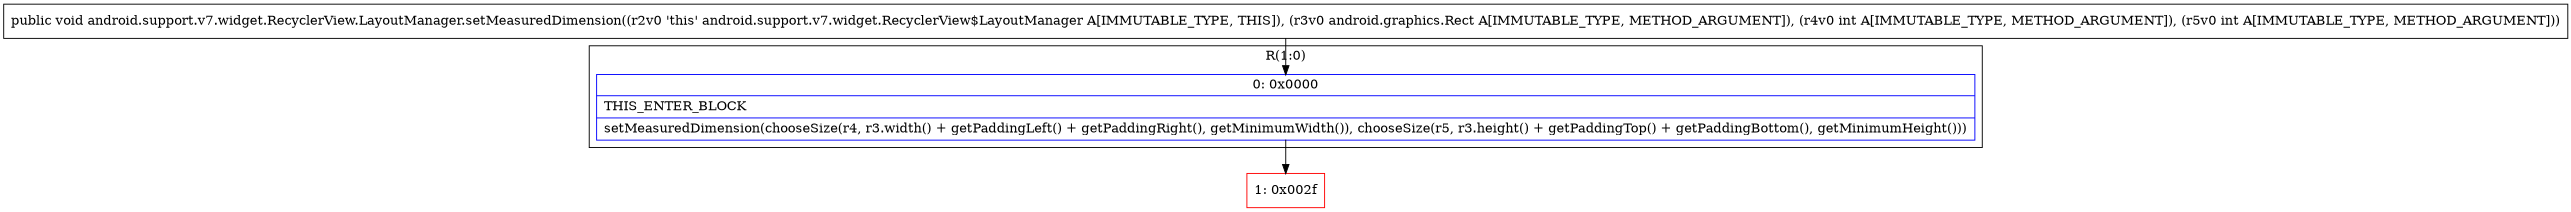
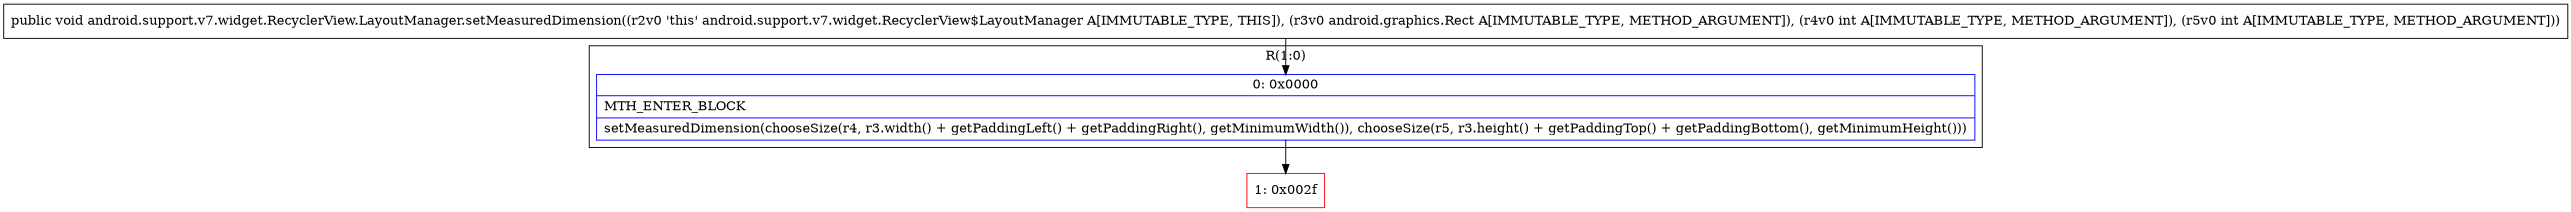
(675, 106) -> (675, 106)
